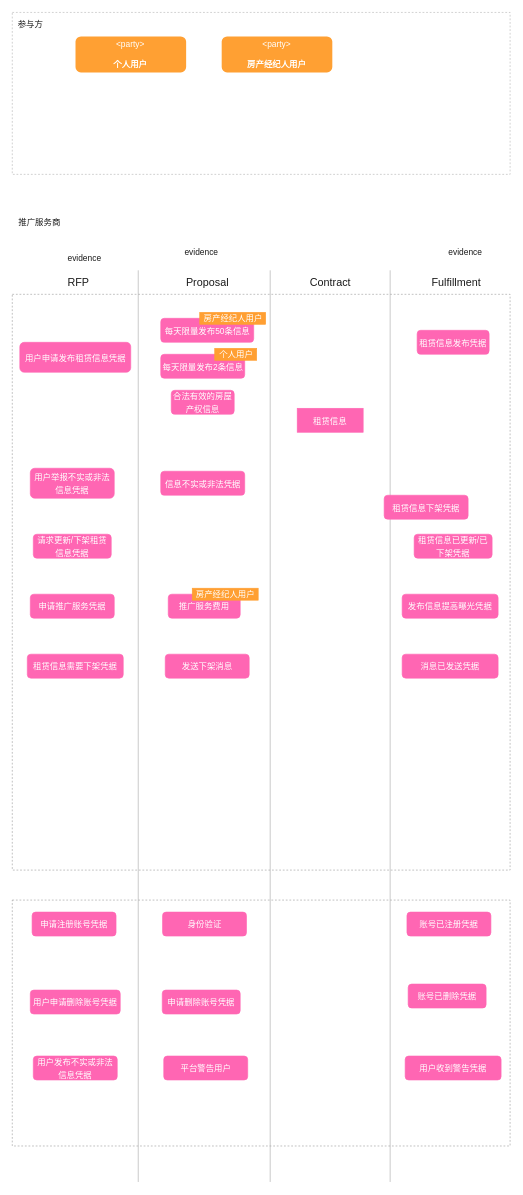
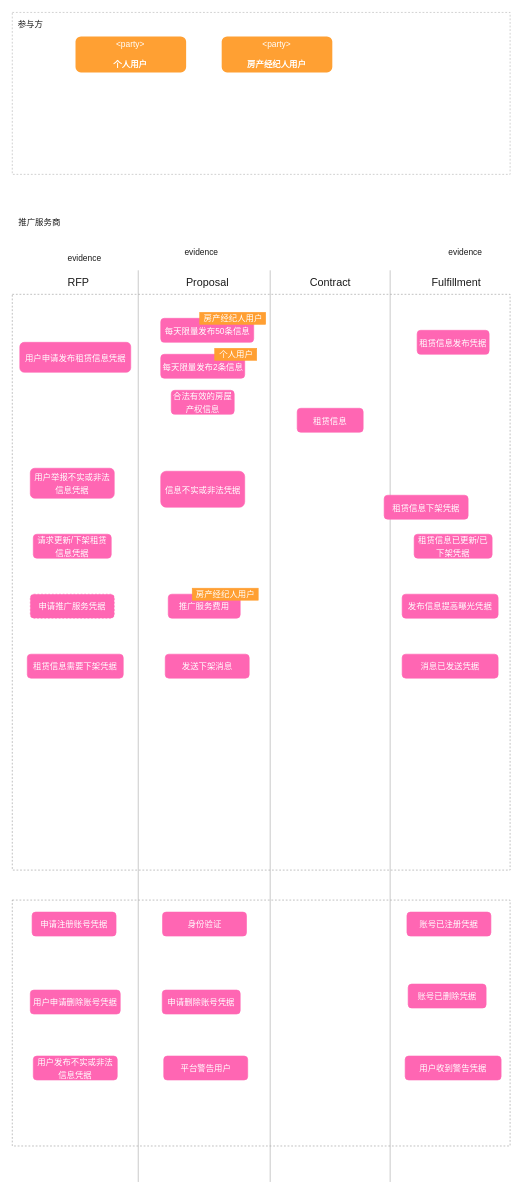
(330, 420) -> (330, 420)
(203, 483) -> (203, 489)
(72, 606) -> (72, 606)
